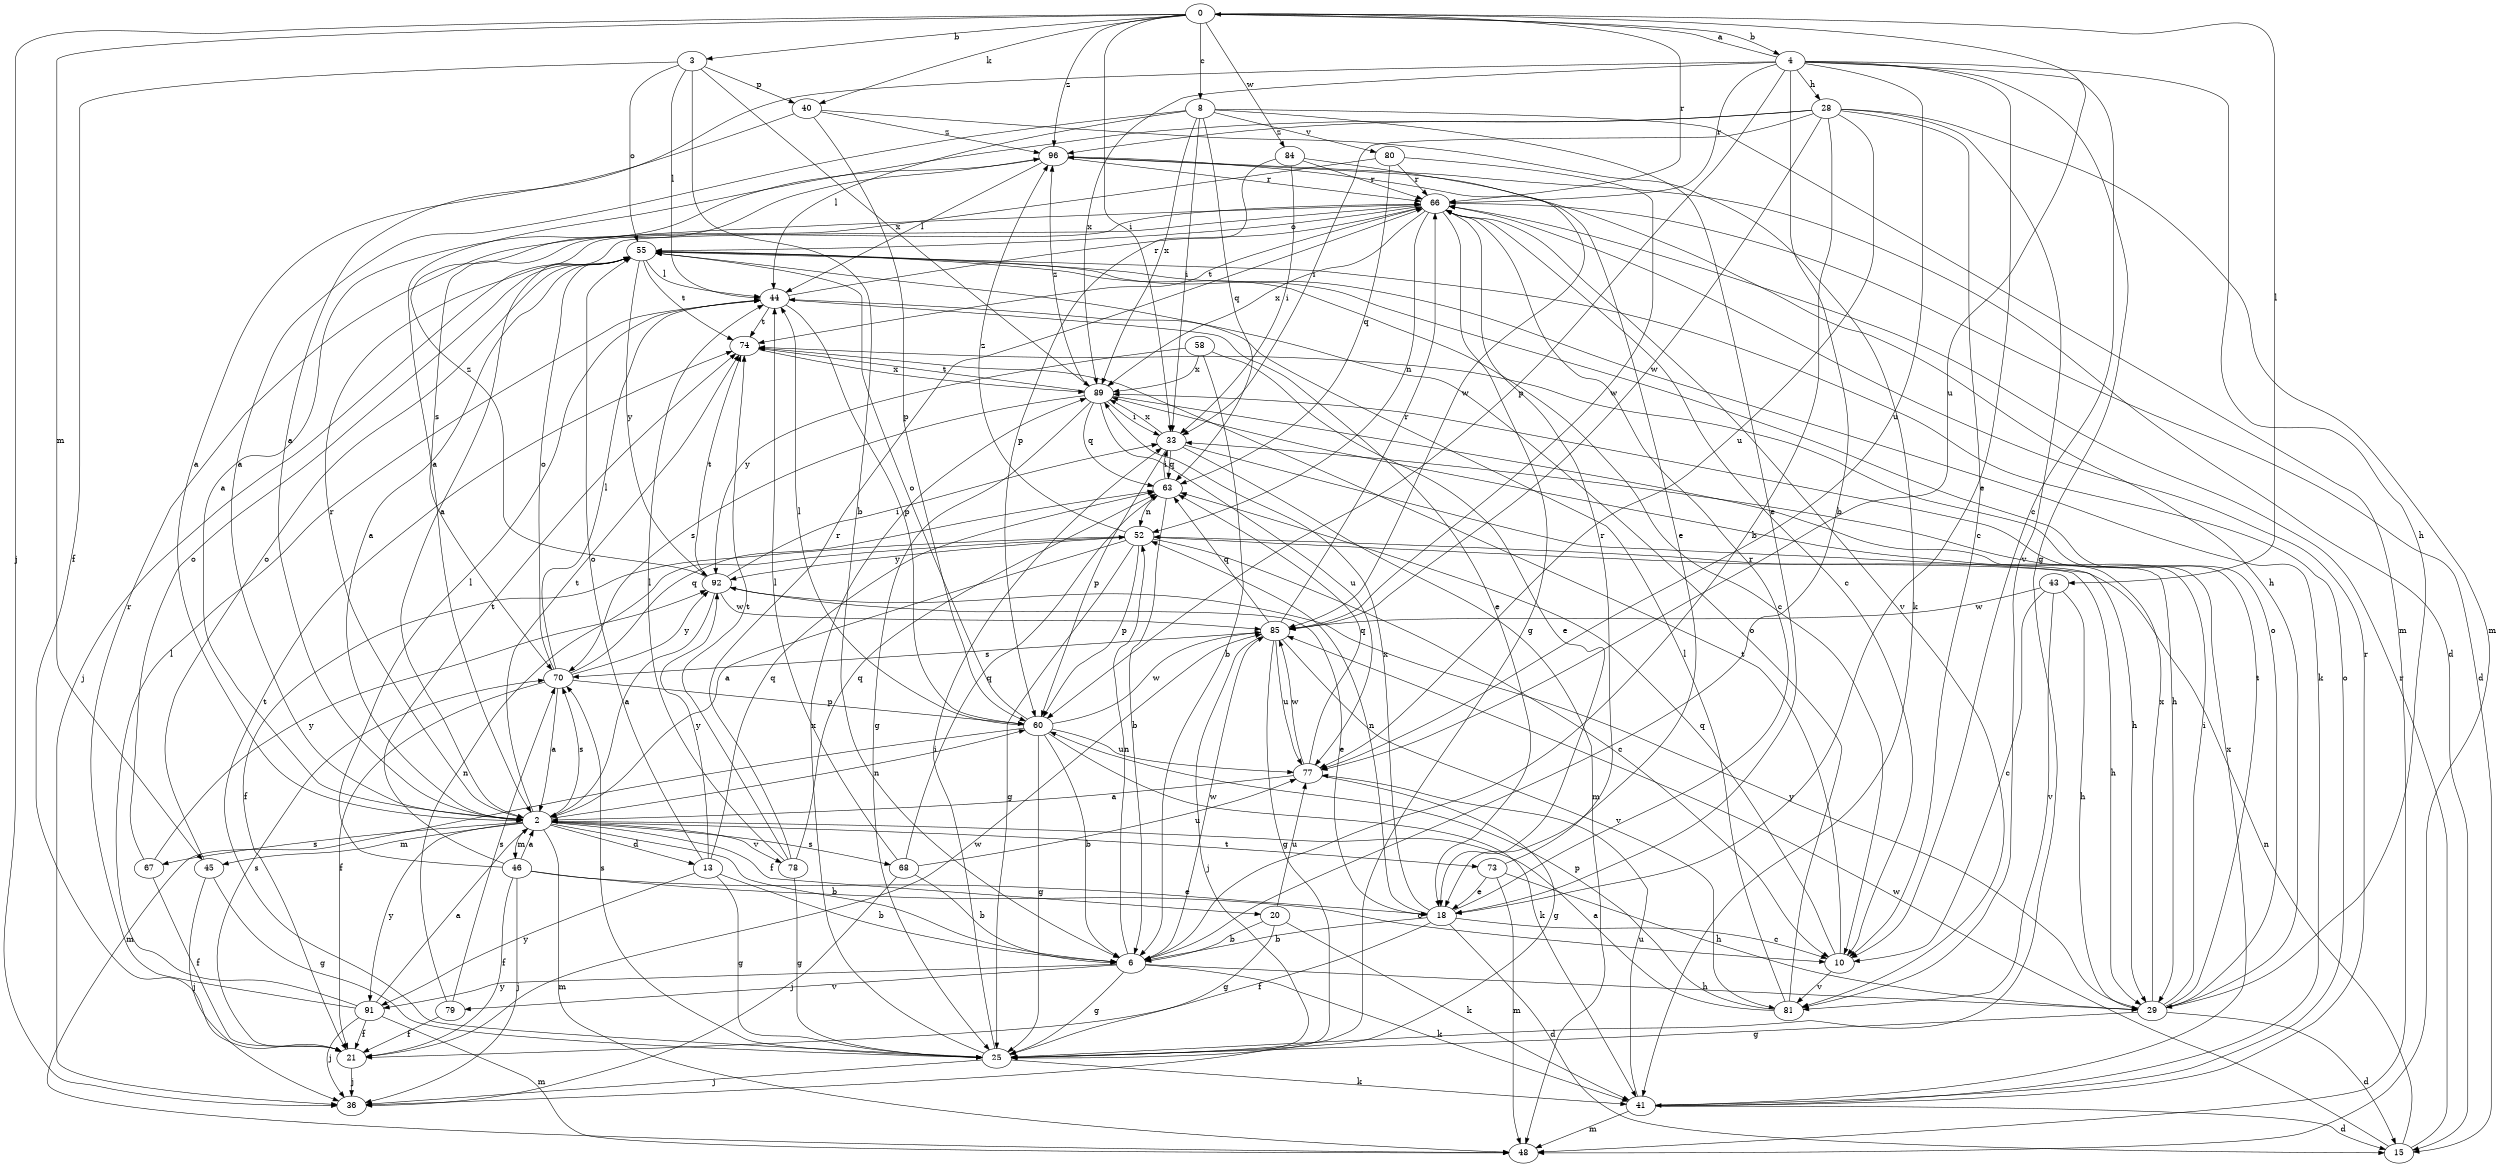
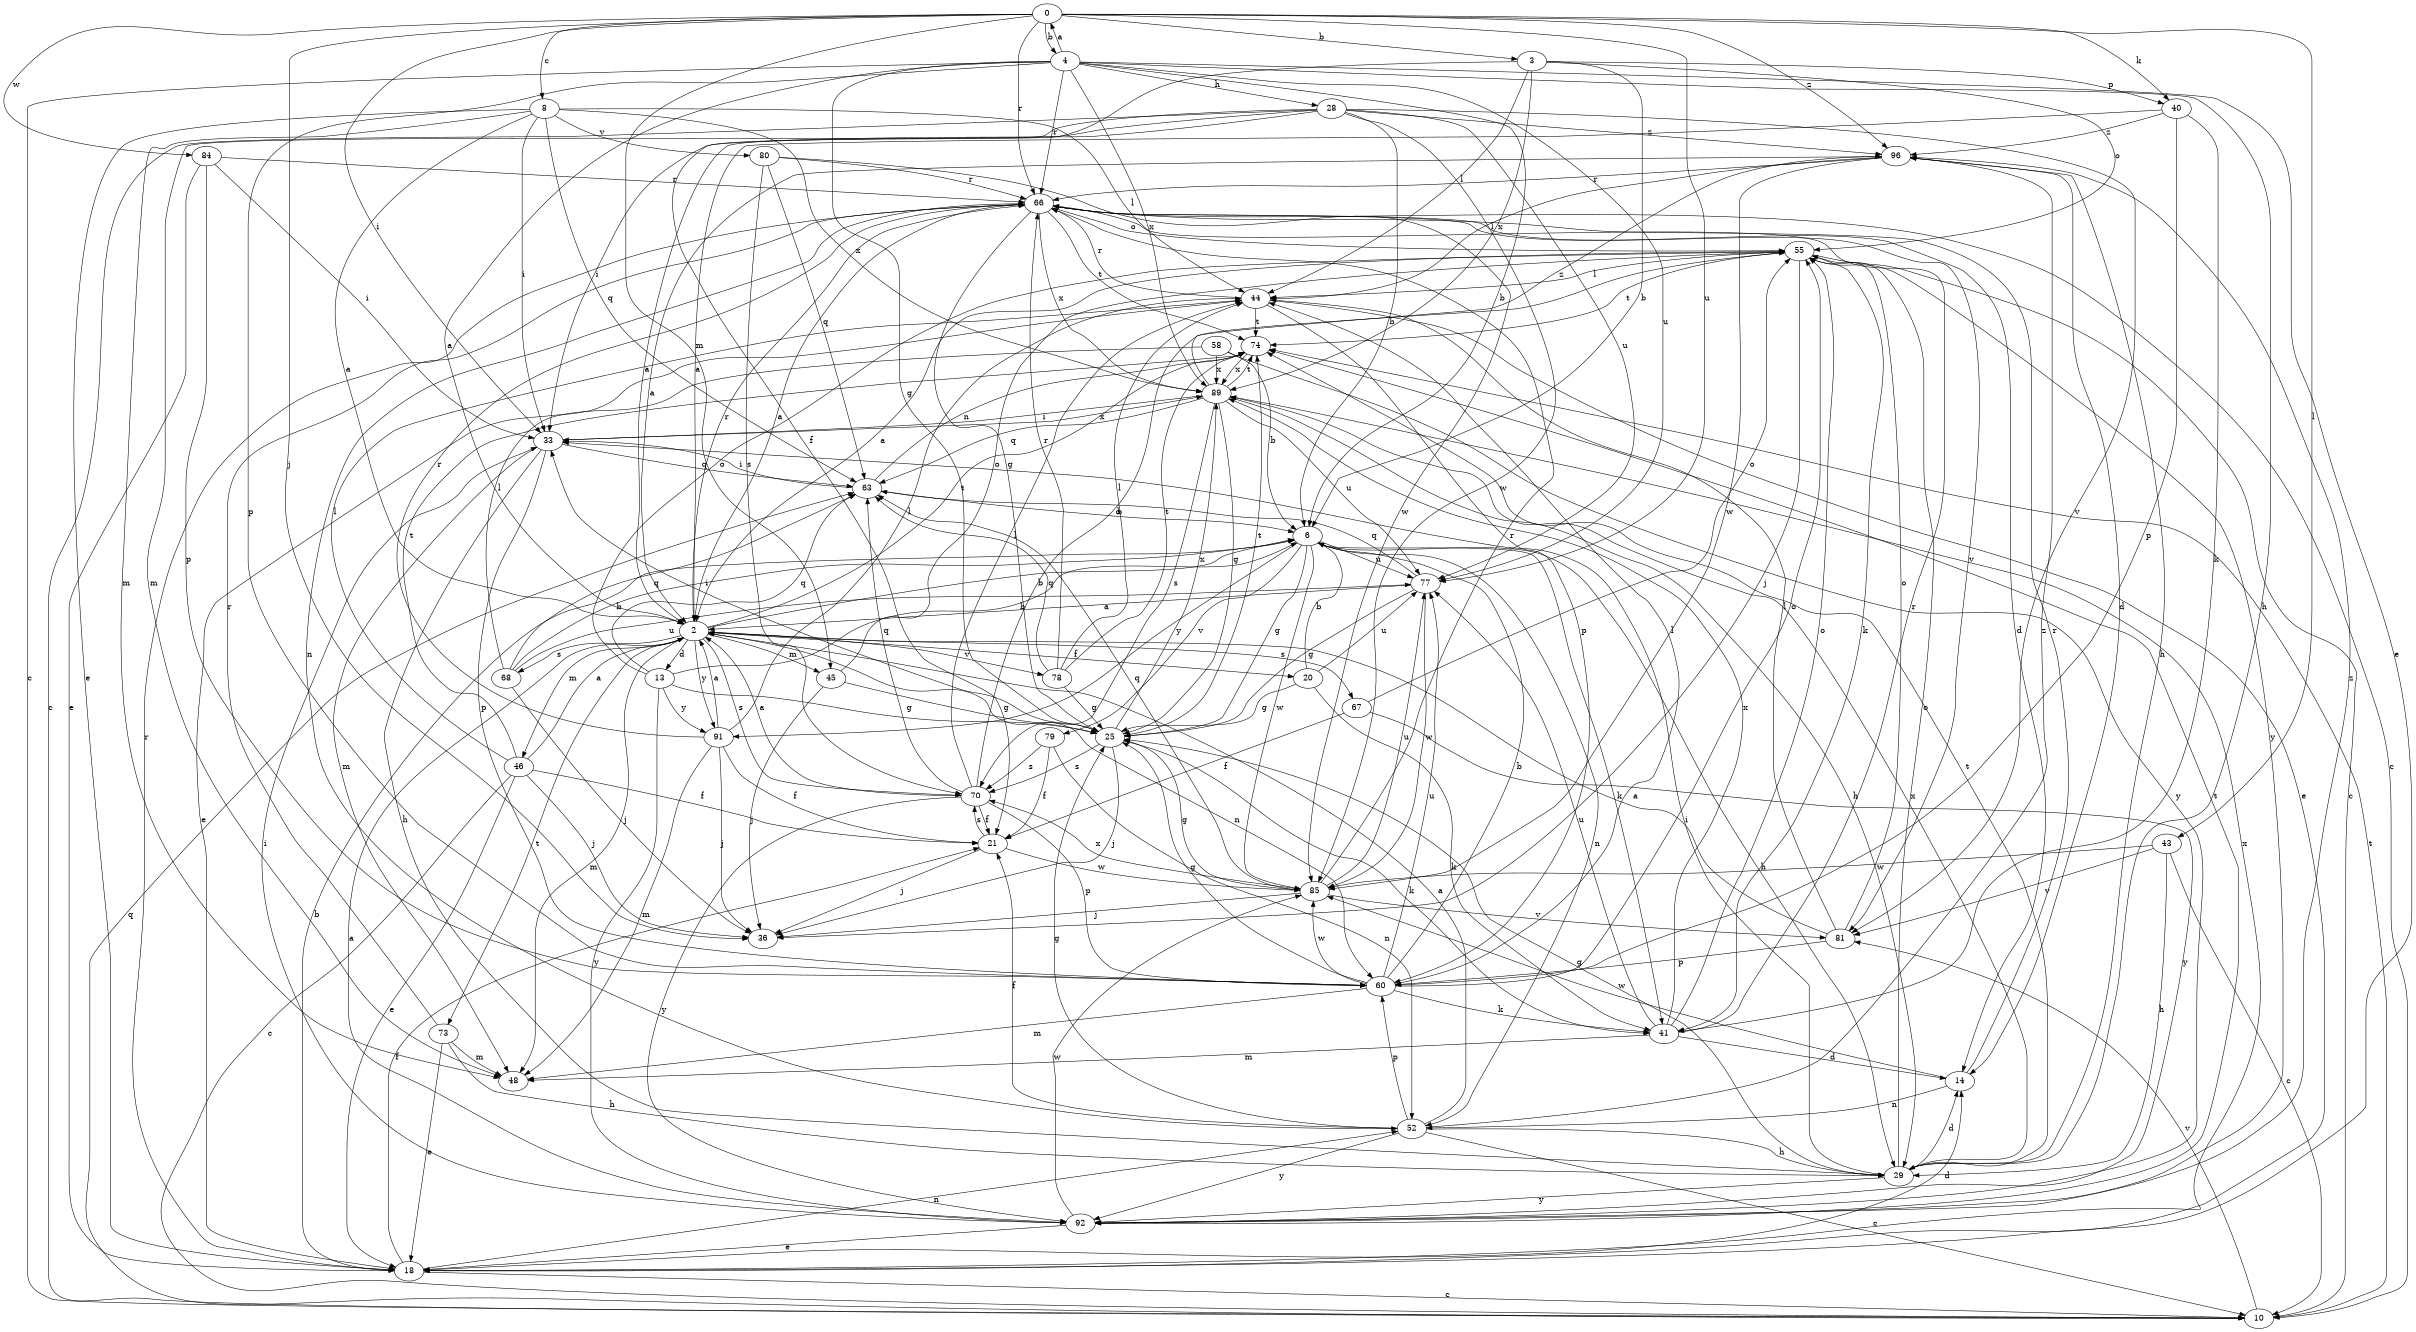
(1146, 507) -> (1044, 385)
none -> (1364, 559)
(987, 655) -> (1098, 844)
(2399, 1153) -> (1960, 1081)
